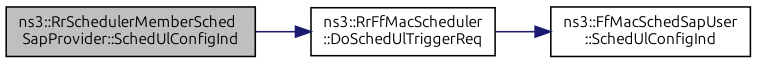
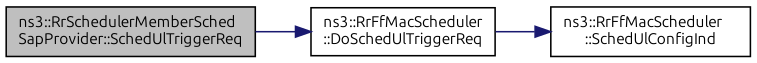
(131, 32) -> (131, 32)
(651, 32) -> (651, 32)
